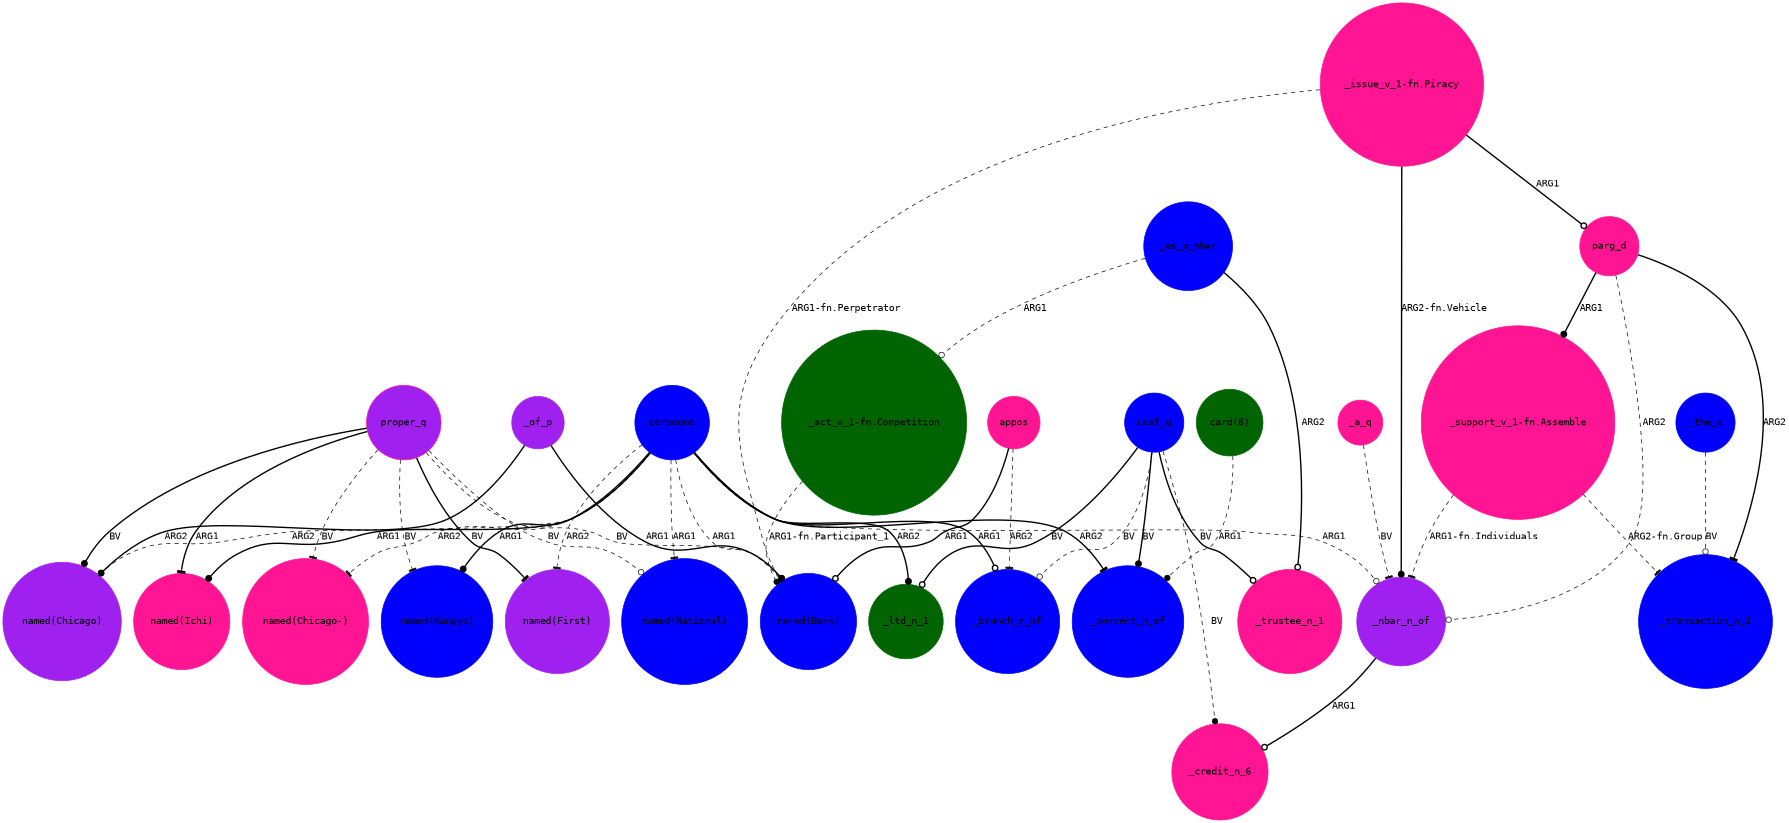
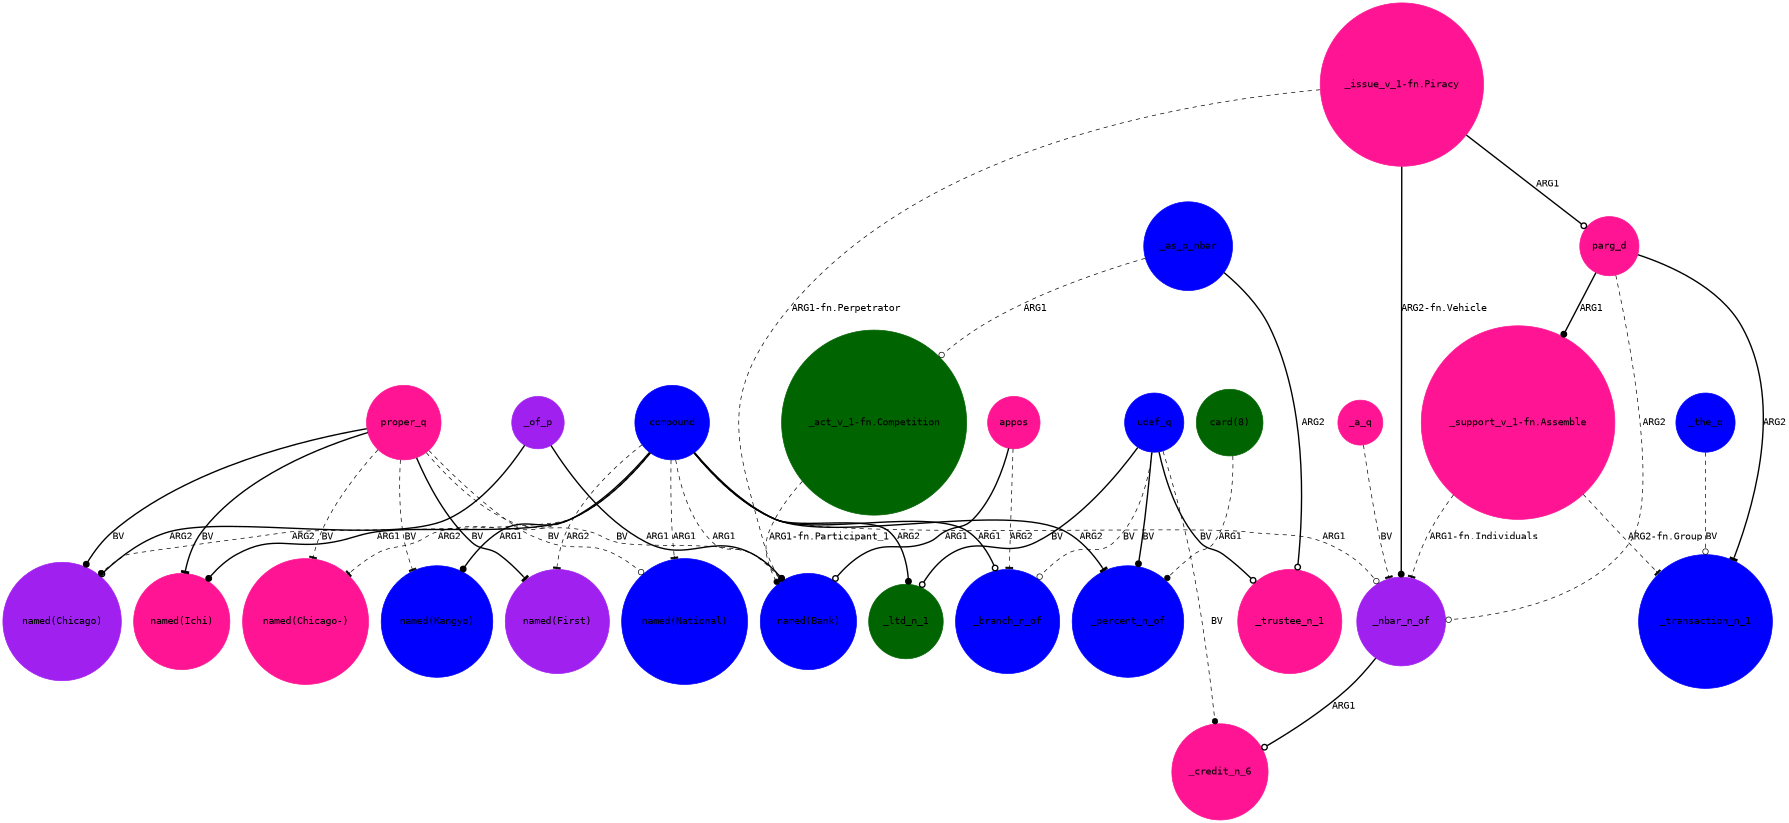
(404, 423) -> (404, 423)
(207, 537) -> (208, 537)
